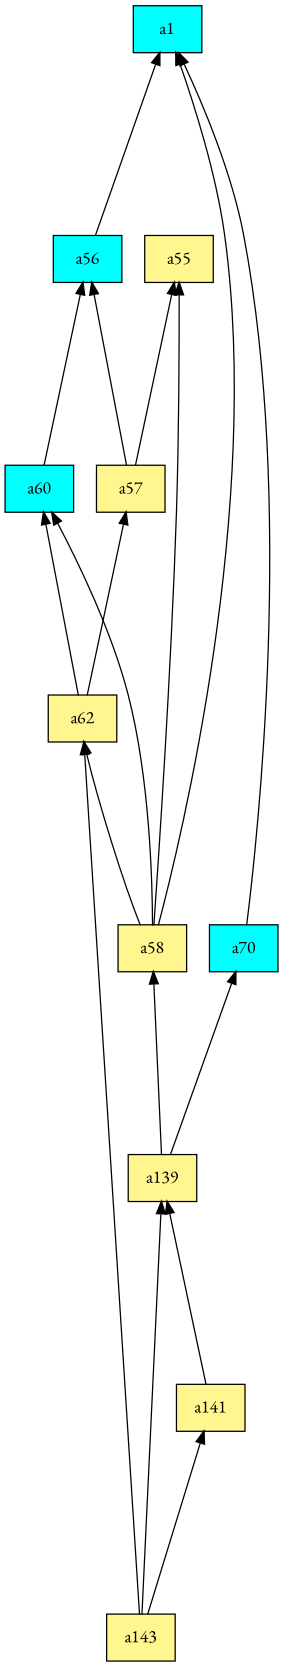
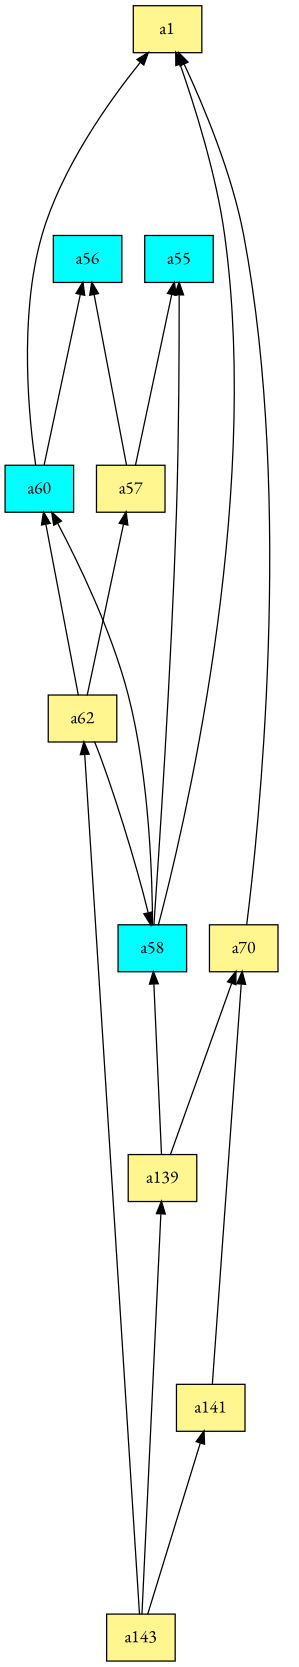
(168, 29) -> (168, 29)
(125, 150) -> (38, 251)
(179, 259) -> (179, 259)
(111, 841) -> (124, 826)
(152, 948) -> (152, 948)
(244, 948) -> (244, 948)
(188, 1299) -> (227, 1184)
